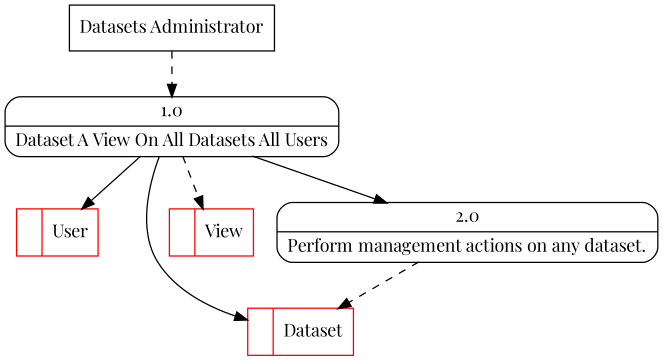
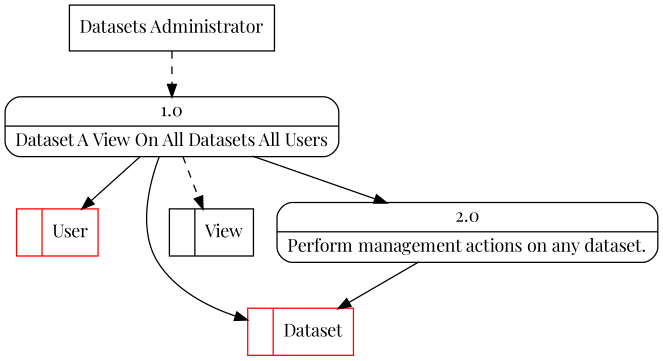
(211, 232) -> (211, 232)
(384, 282) -> (384, 282)
